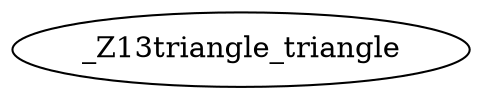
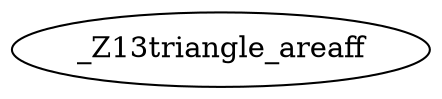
(241, 50) -> (221, 50)
